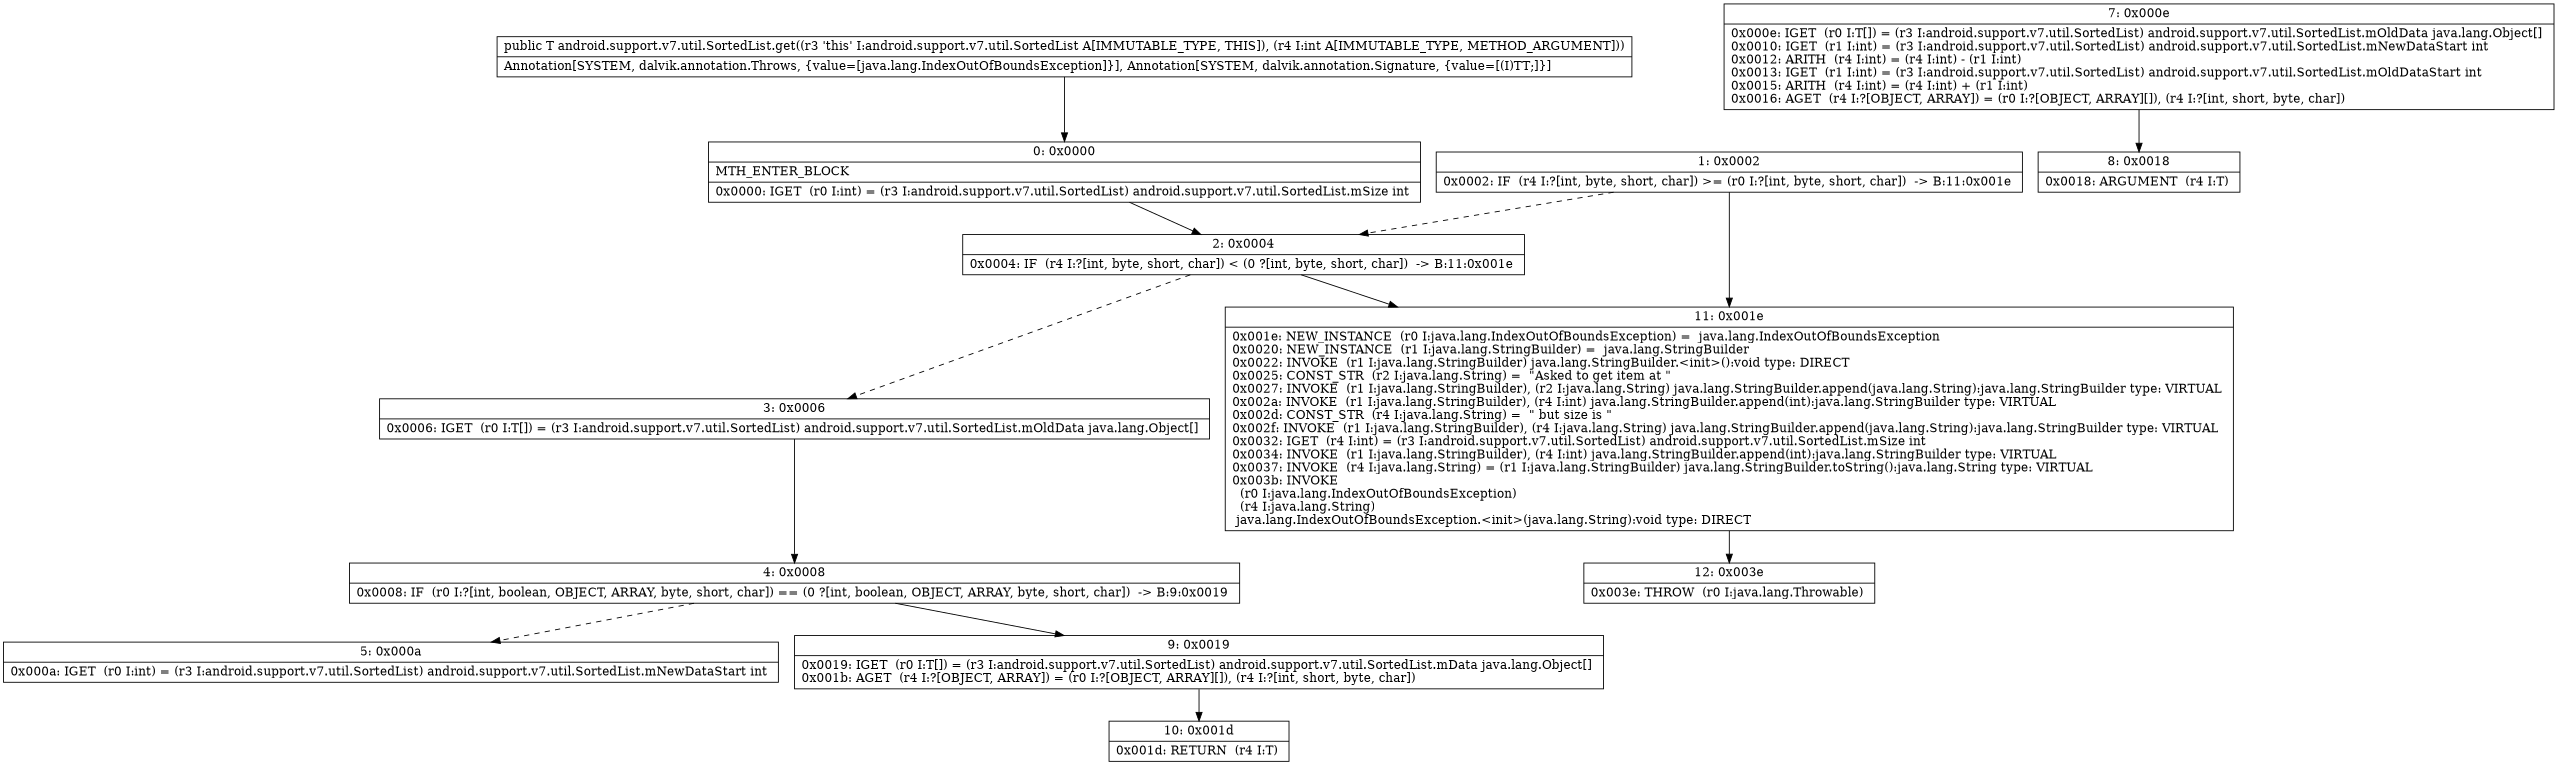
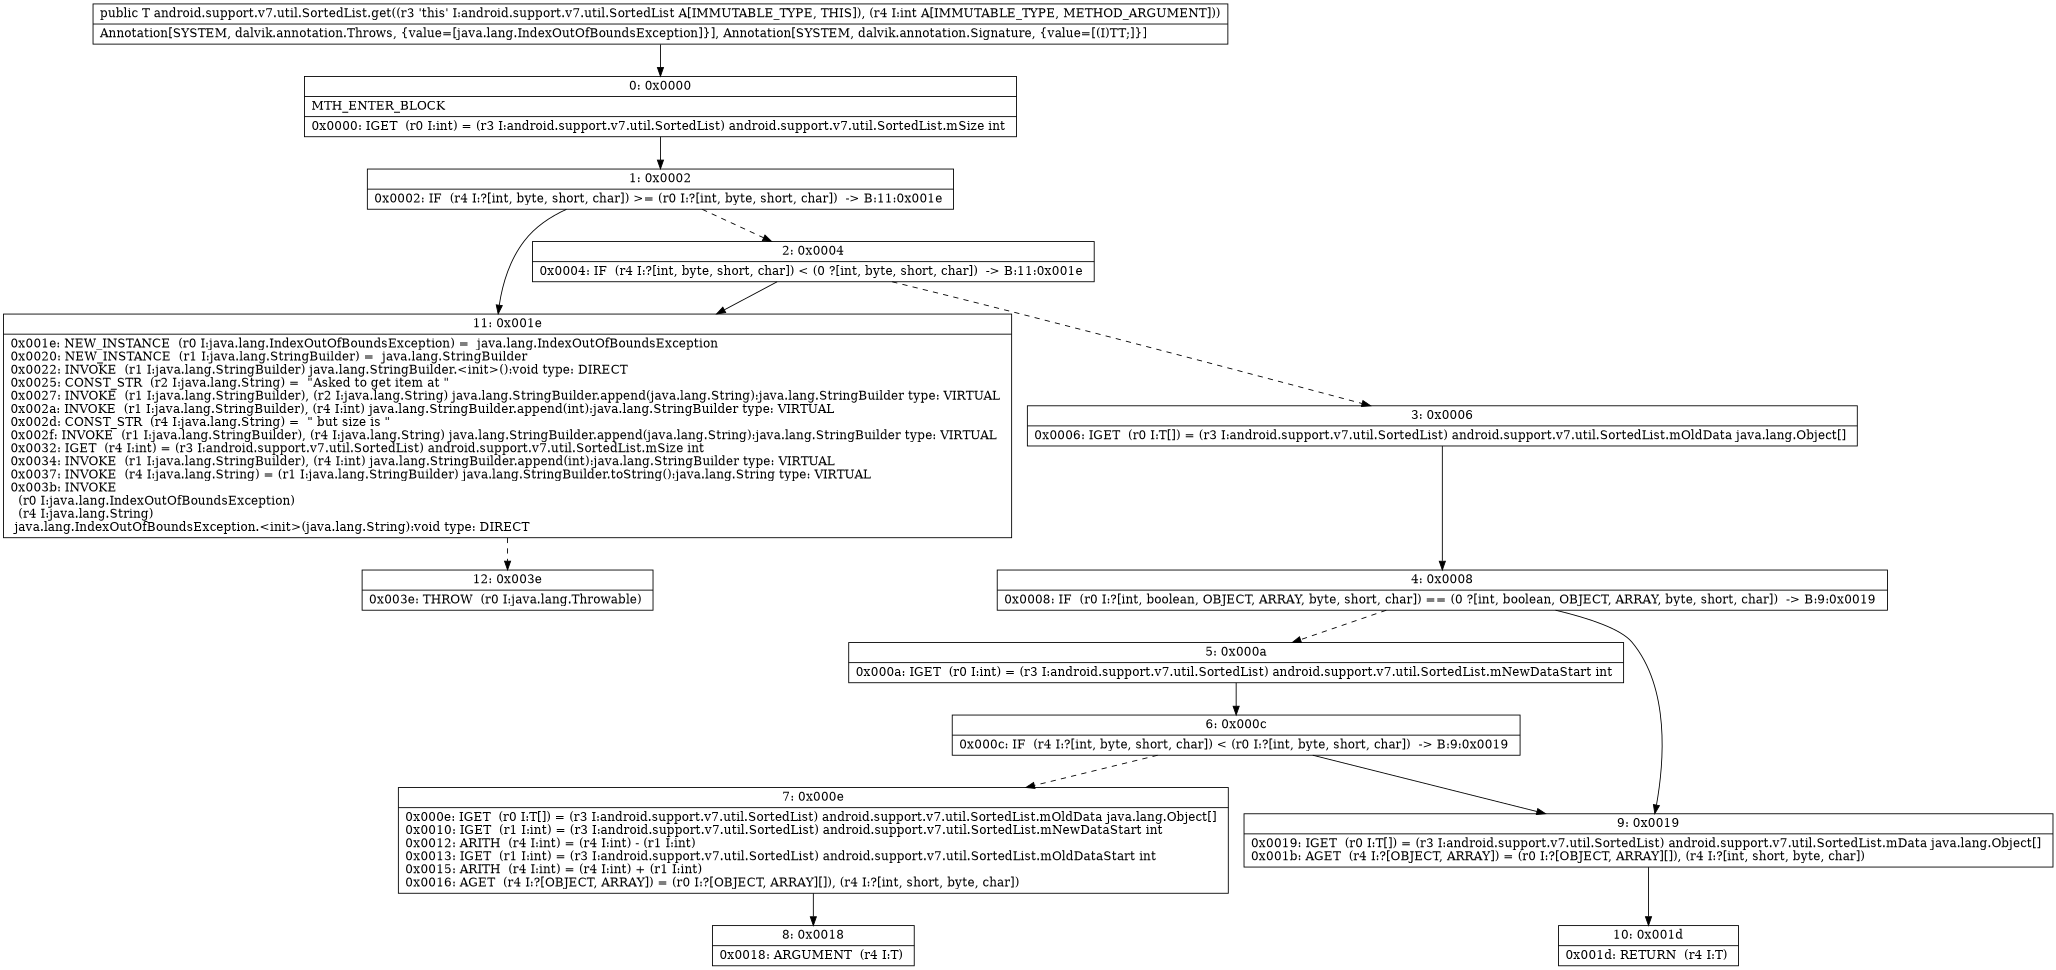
(1161, 217) -> (660, 148)
(1729, 542) -> (508, 549)
none -> (1236, 735)
